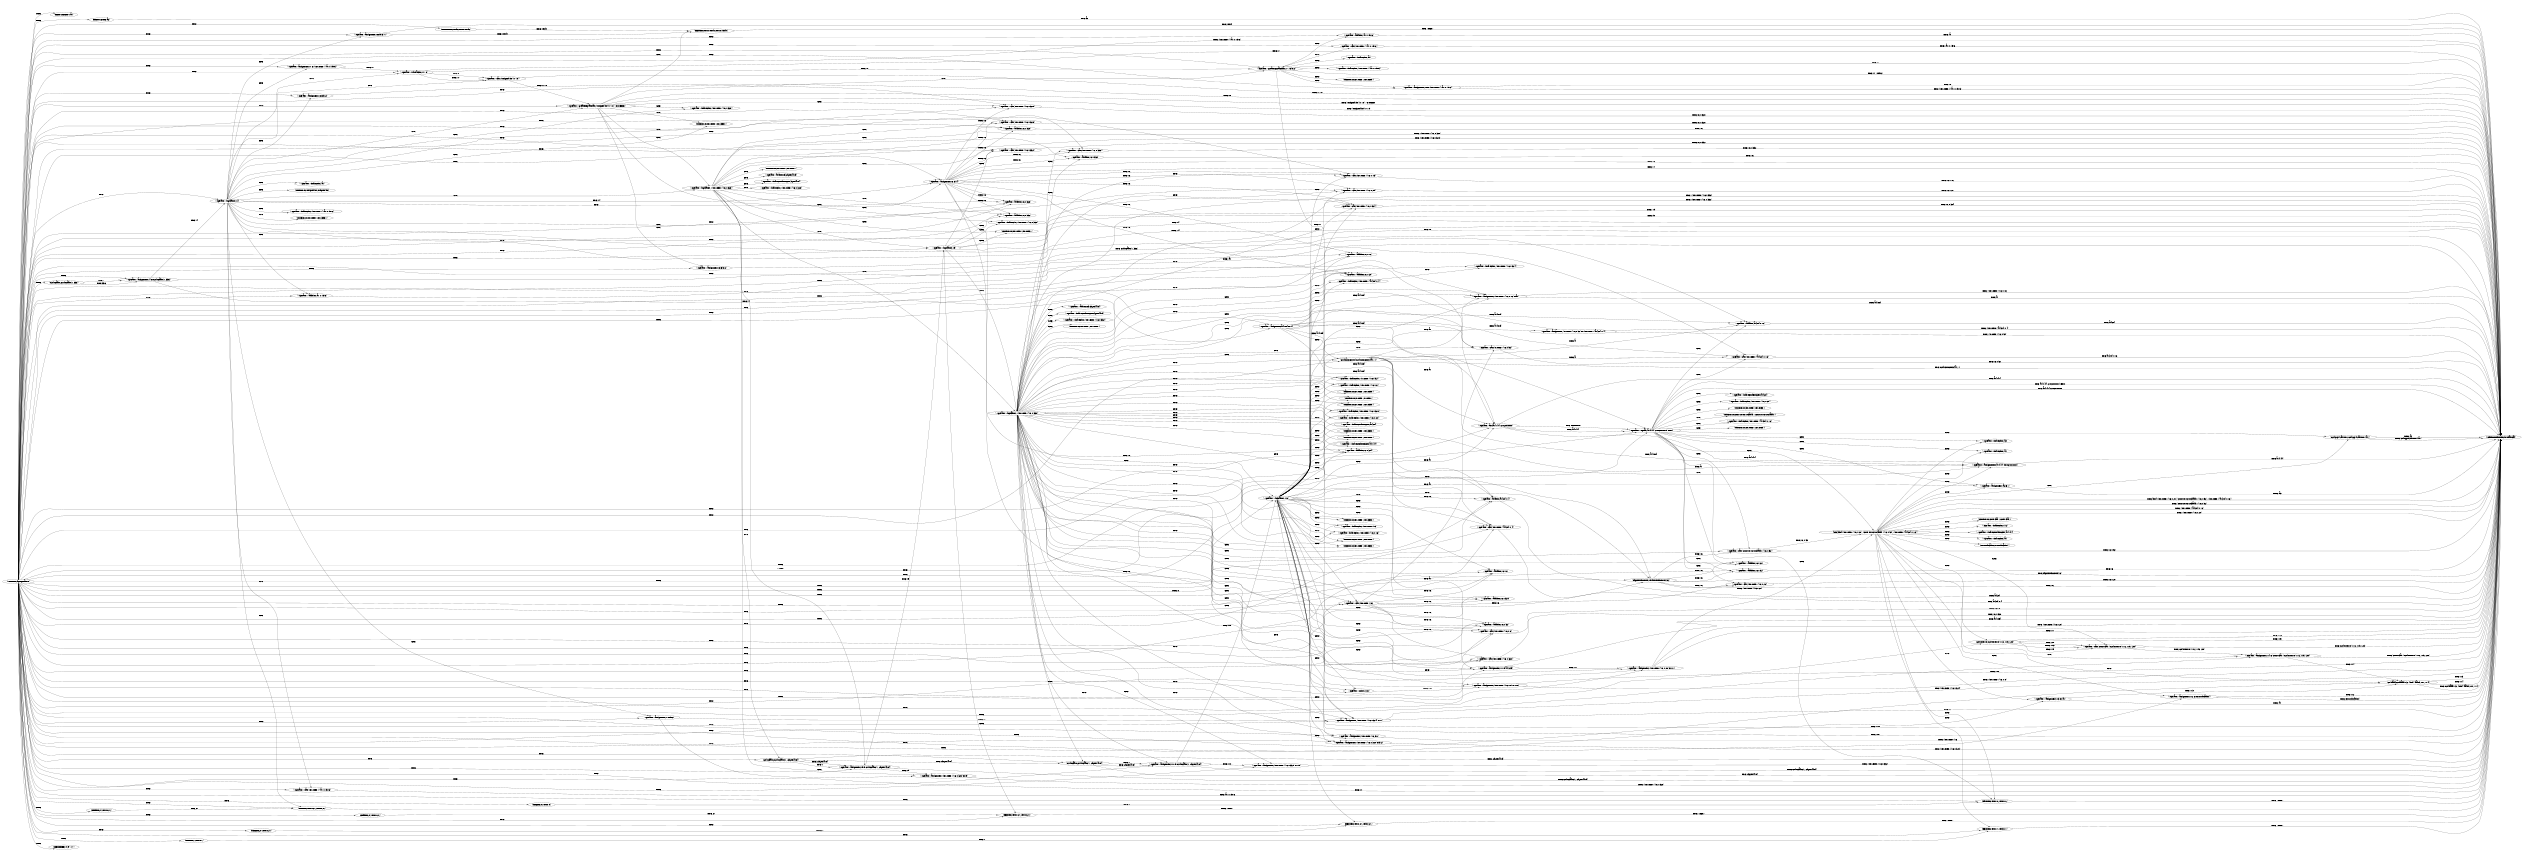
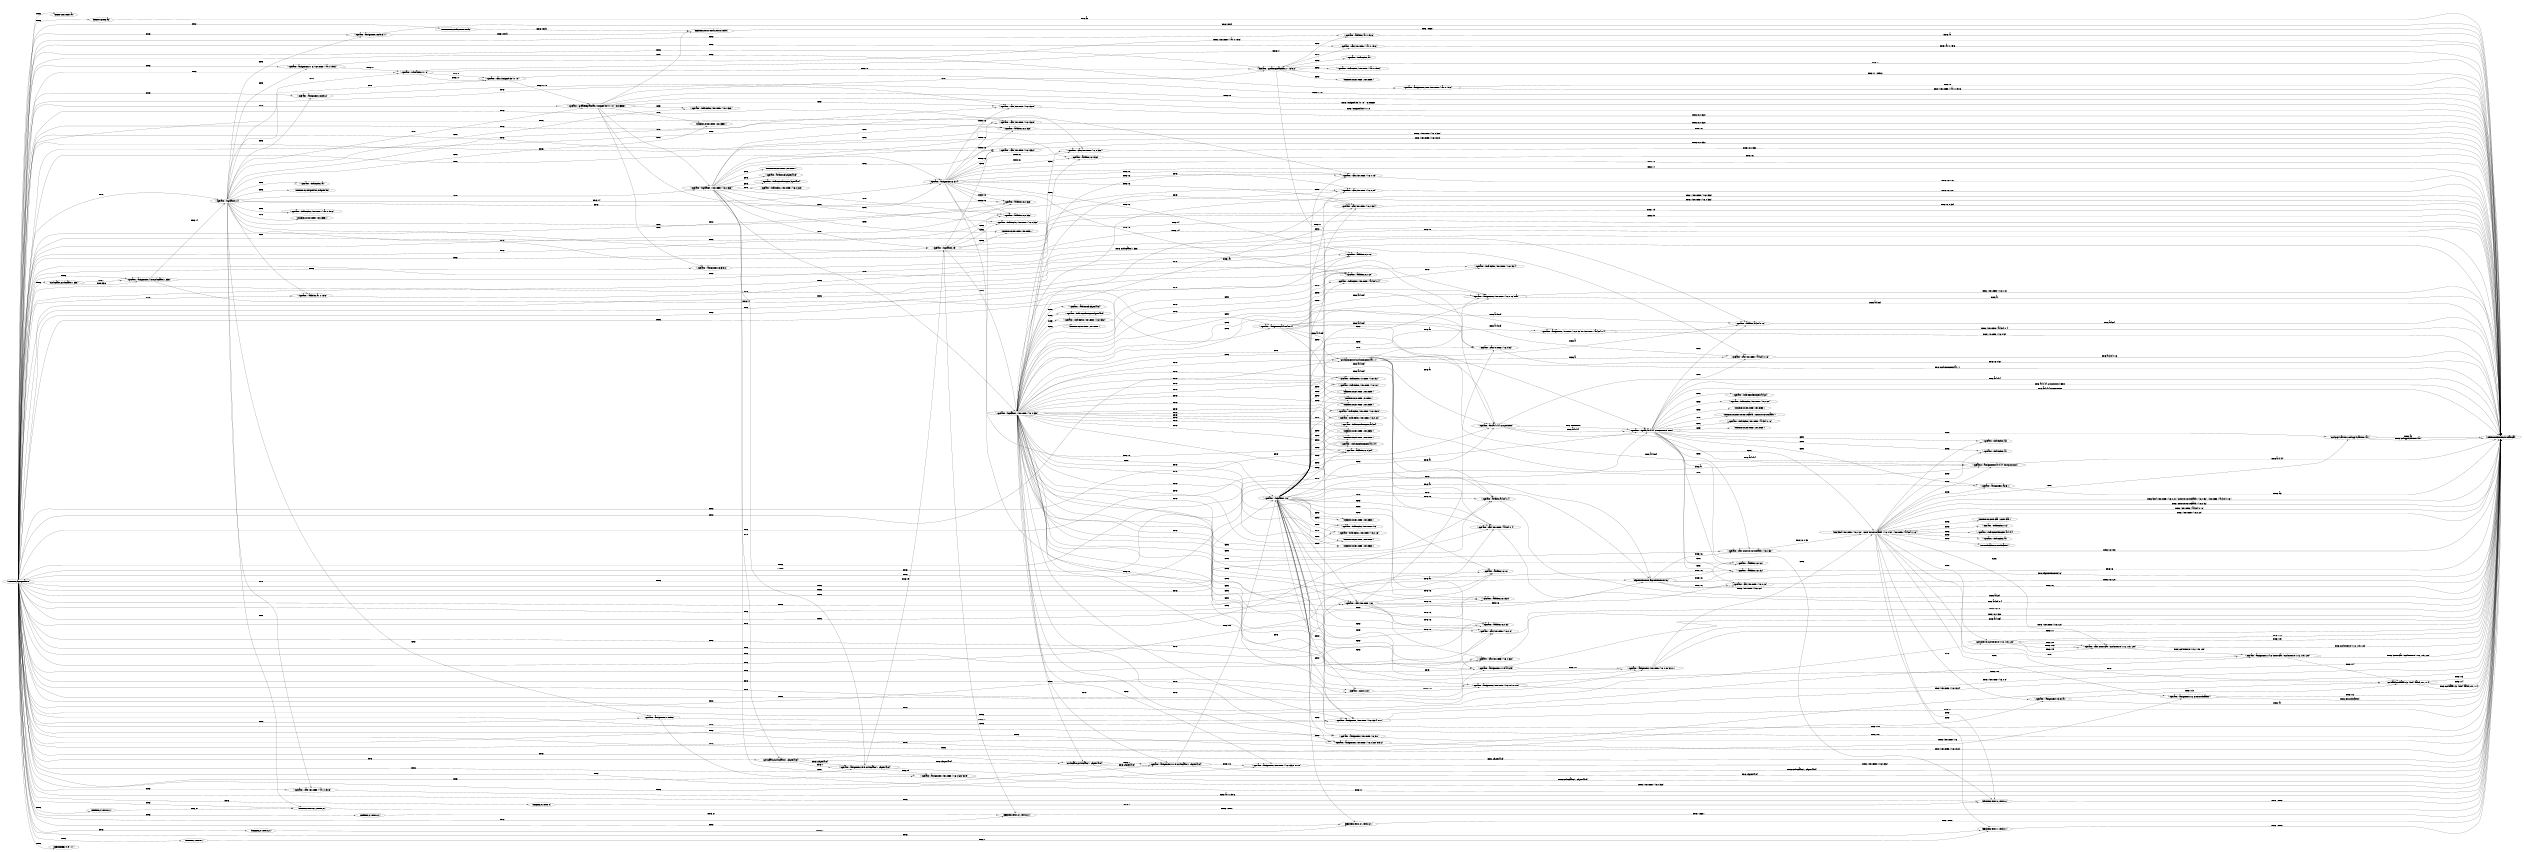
(64, 15) -> (64, 15)
(1336, 84) -> none
(1651, 580) -> (1651, 580)
(1175, 591) -> (1175, 591)
(1308, 627) -> none
